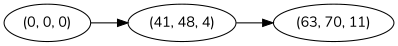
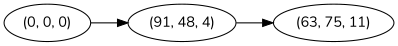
(182, 23) -> (182, 23)
(334, 23) -> (334, 23)
